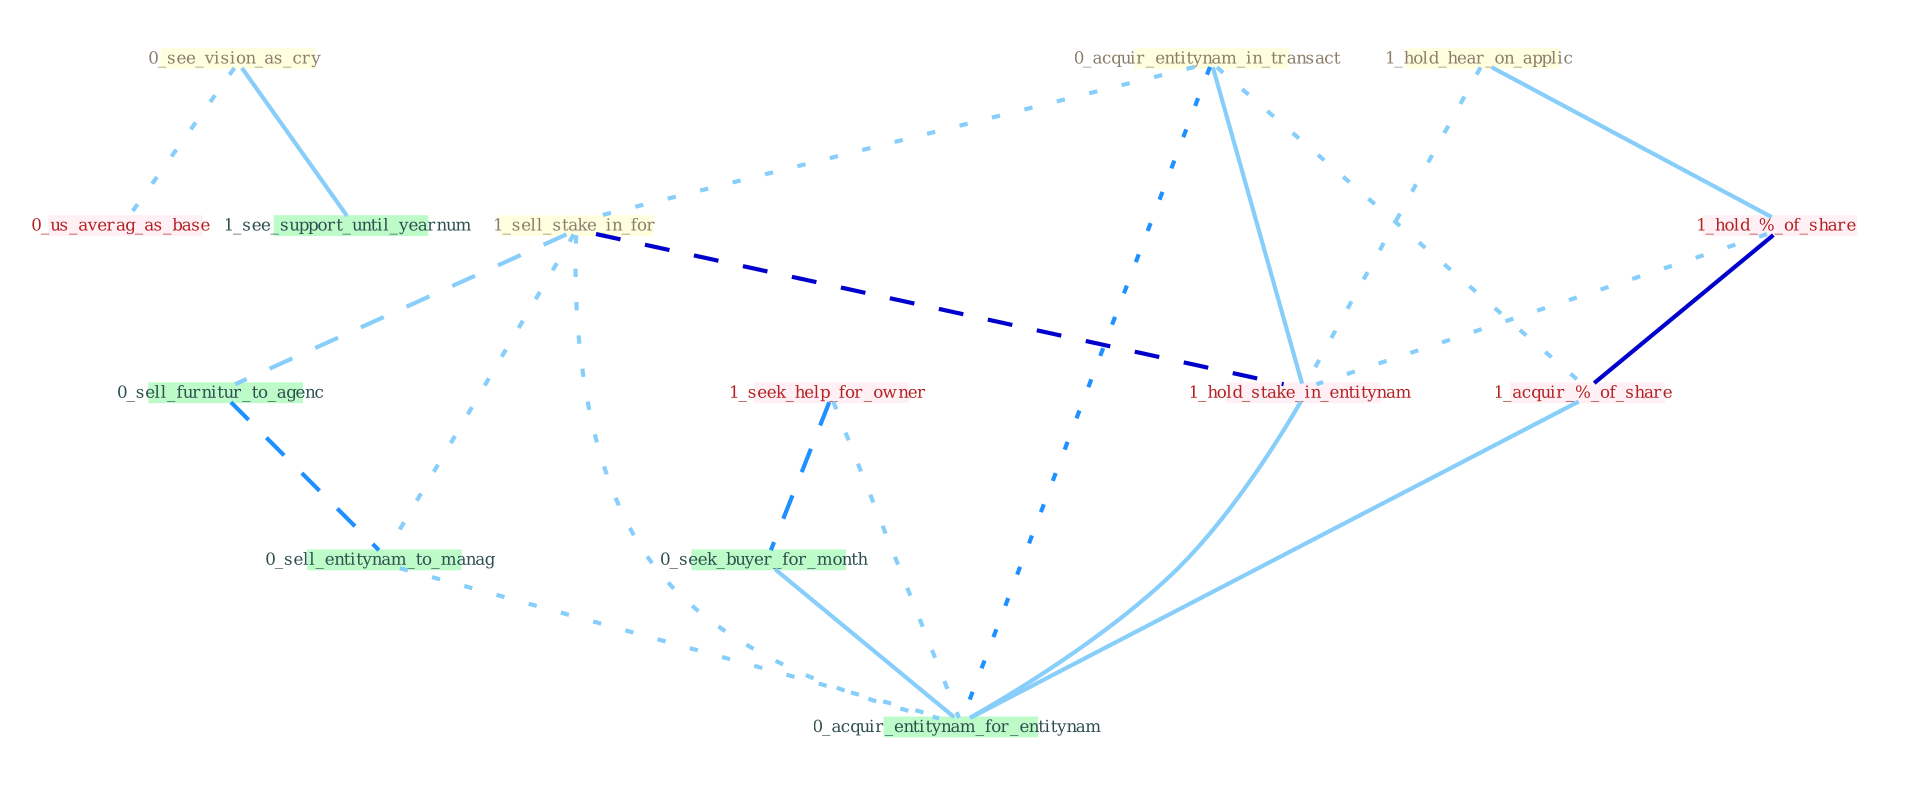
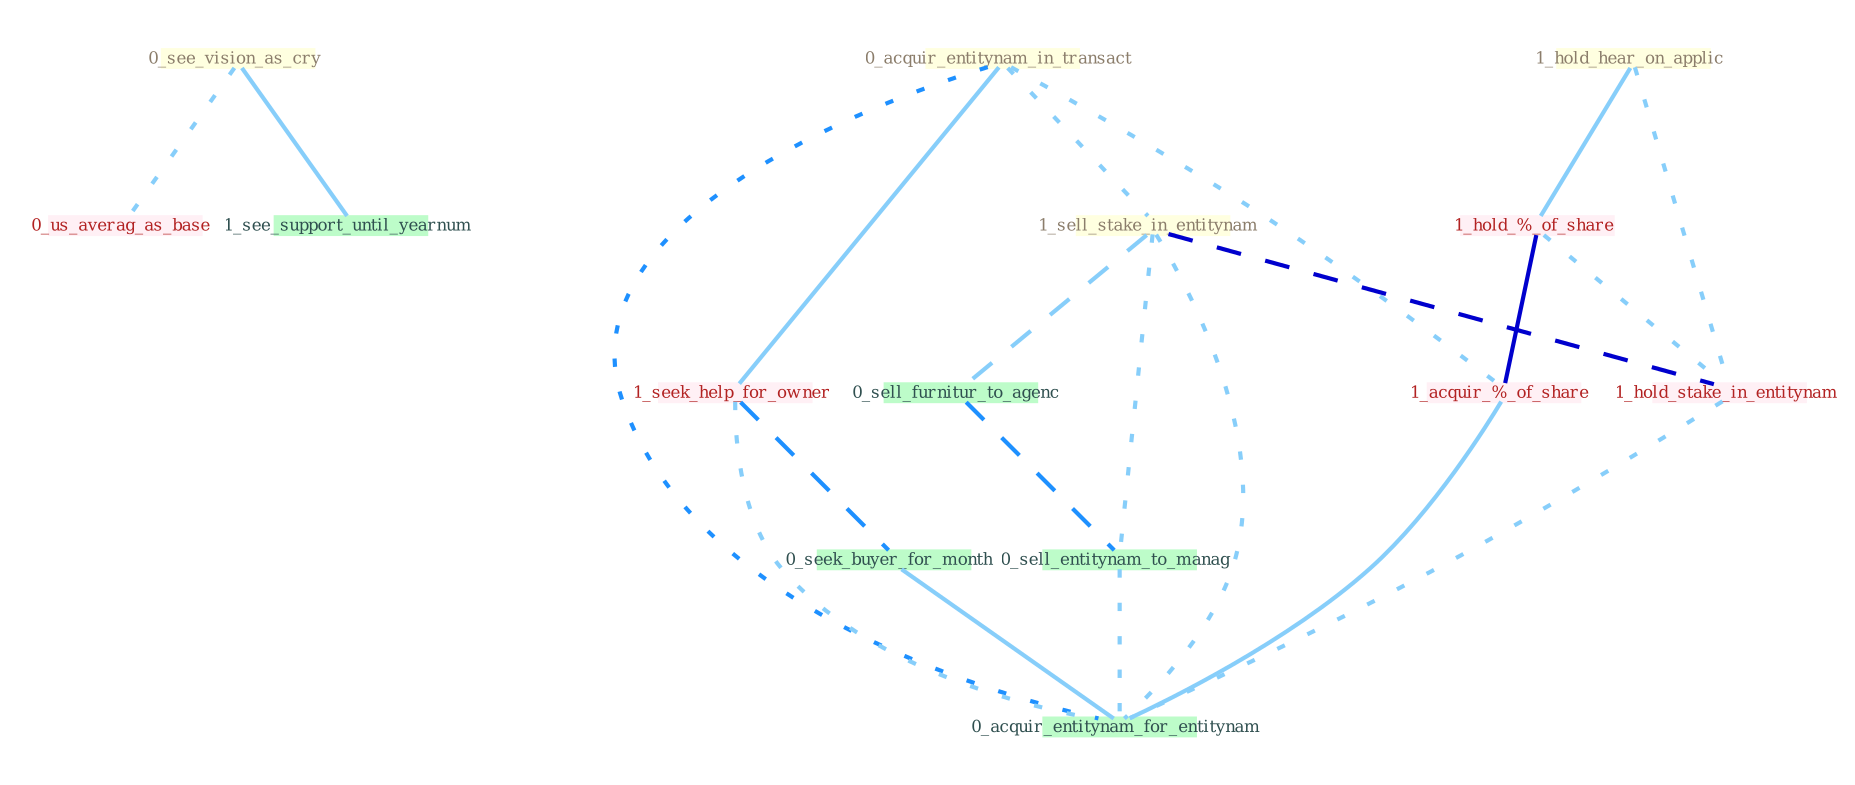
(1257, 225) -> (869, 225)
(577, 226) -> (1153, 226)
(1160, 585) -> (1432, 571)
